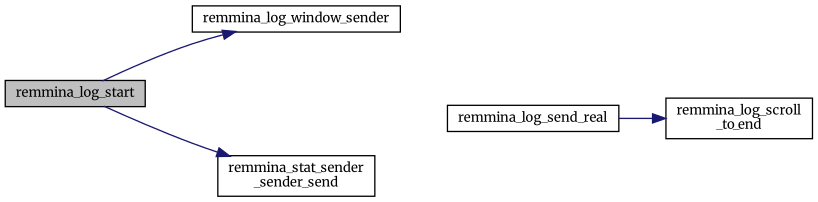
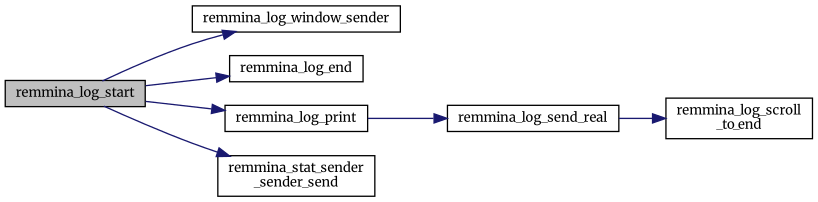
none -> (296, 69)
none -> (296, 118)
